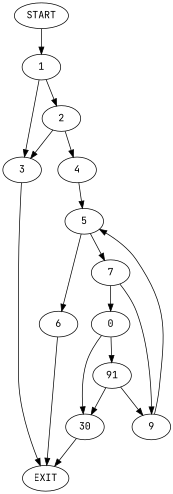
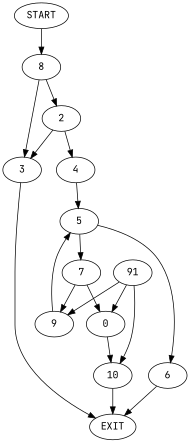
(41, 67) -> (41, 67)
(111, 346) -> (121, 295)
(85, 427) -> (113, 376)
